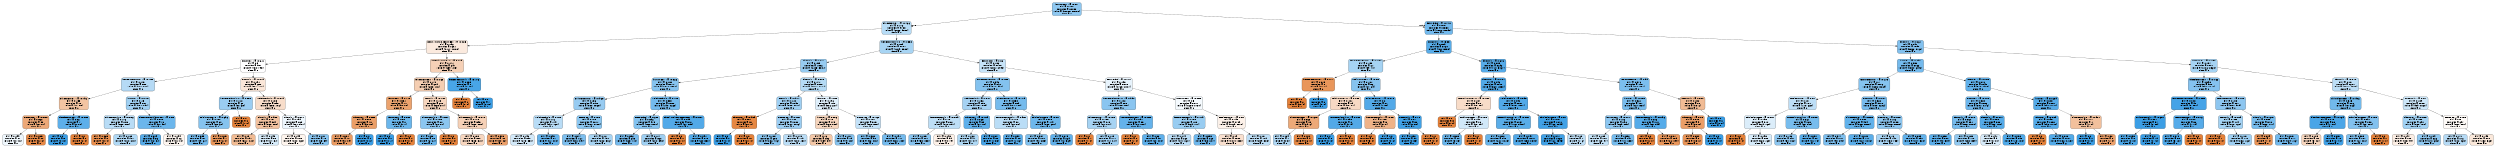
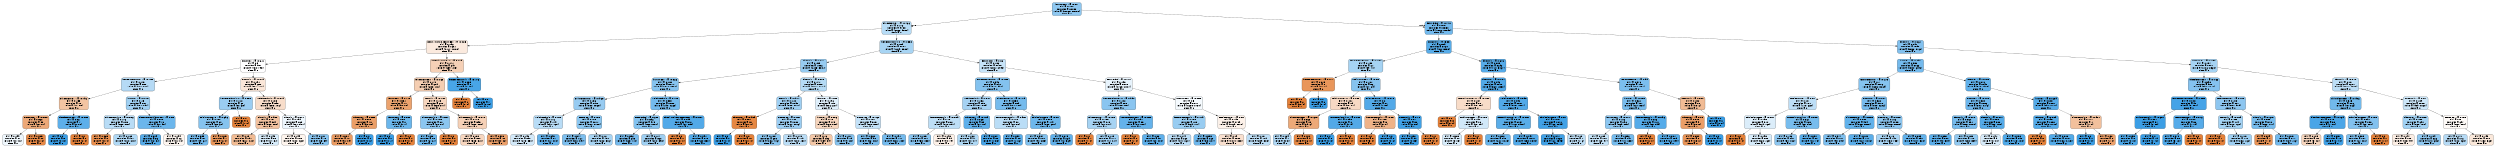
(1452, 140) -> (1452, 140)
(1669, 140) -> (1669, 140)
